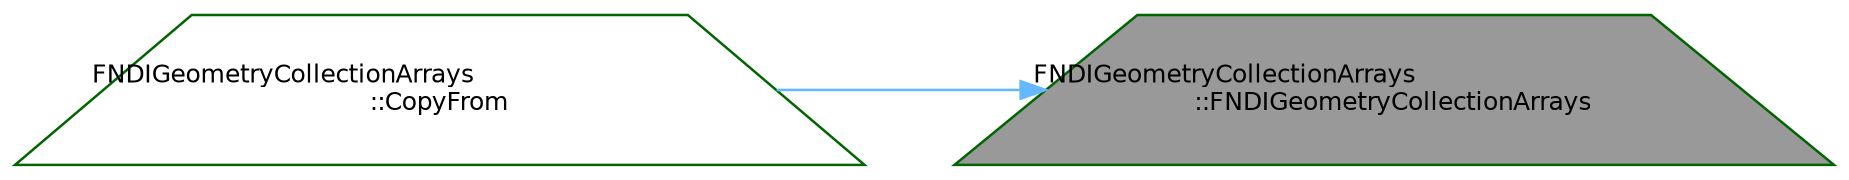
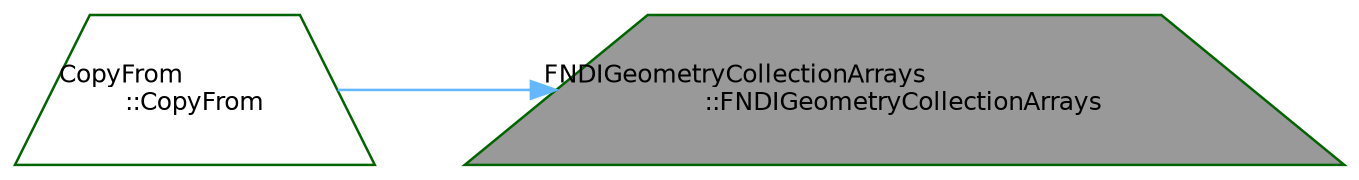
(440, 90) -> (195, 90)
